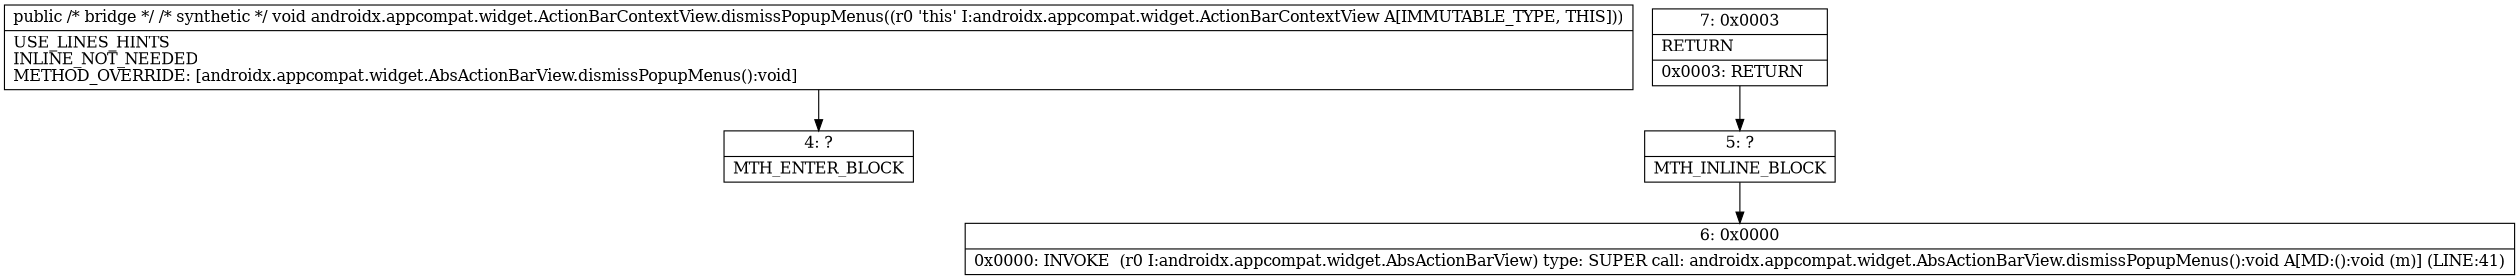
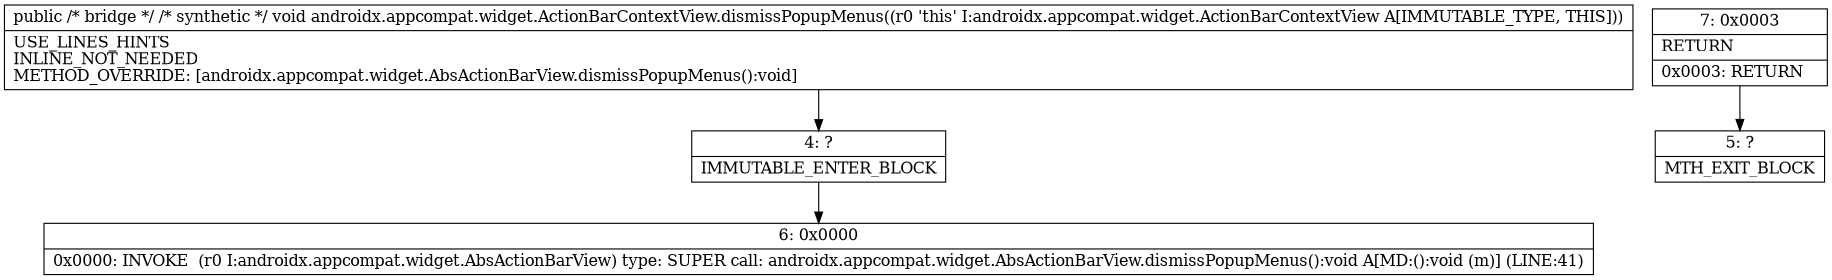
(819, 169) -> (819, 169)
(1740, 169) -> (1740, 169)
(1740, 197) -> (819, 197)
